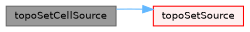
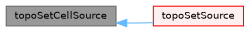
(130, 9) -> (140, 23)
